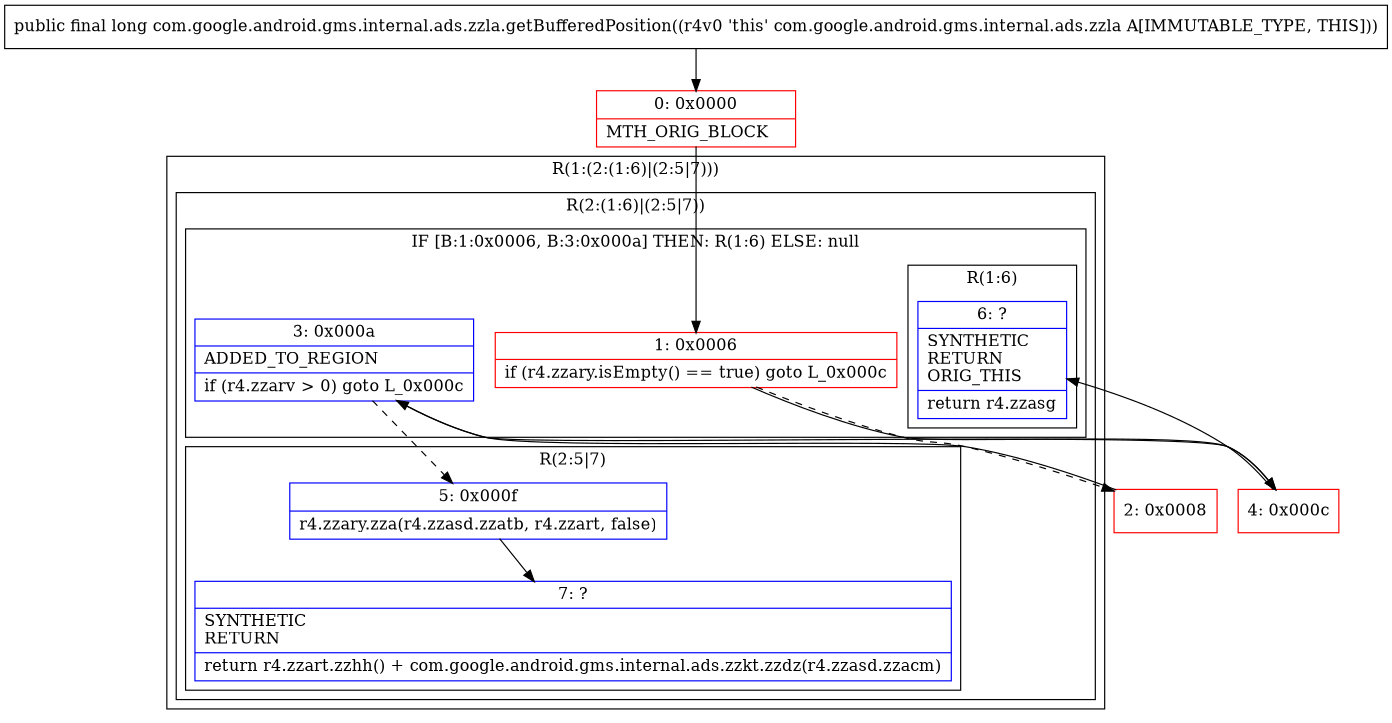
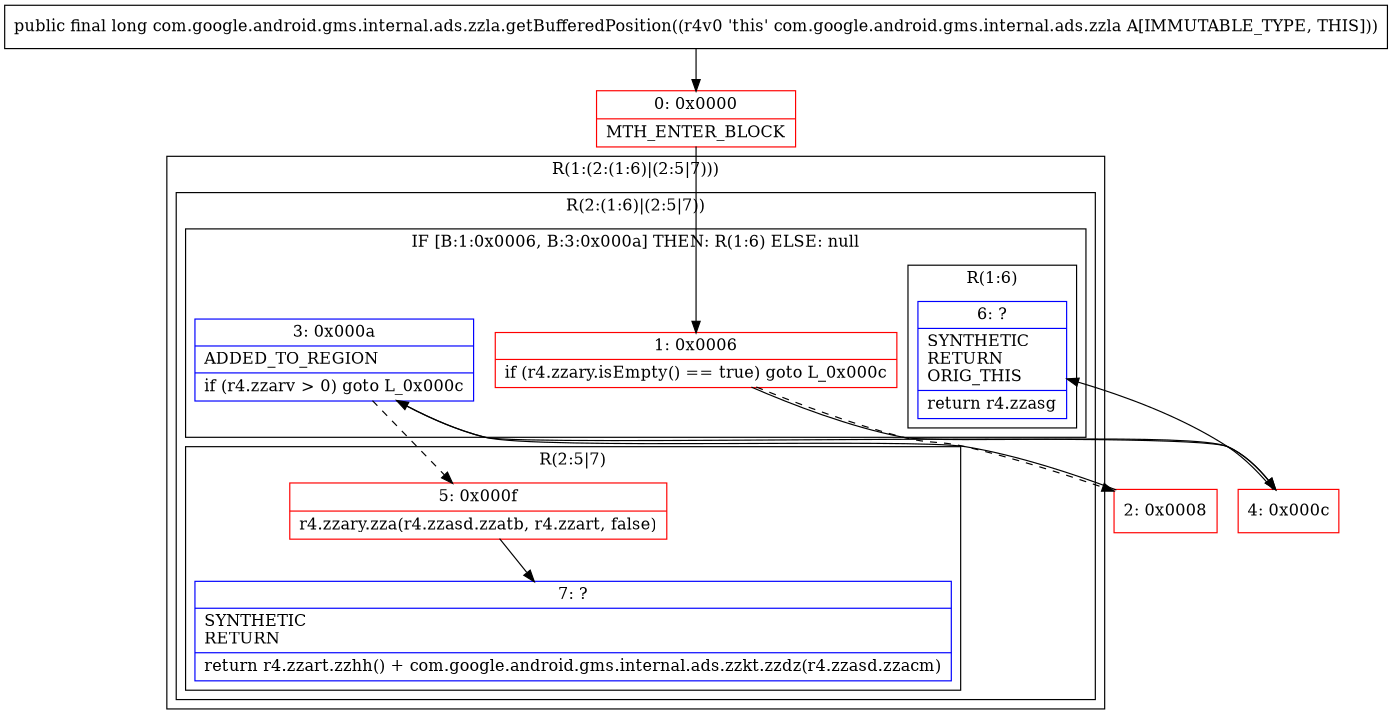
(687, 132) -> (696, 132)
(478, 511) -> (478, 511)
